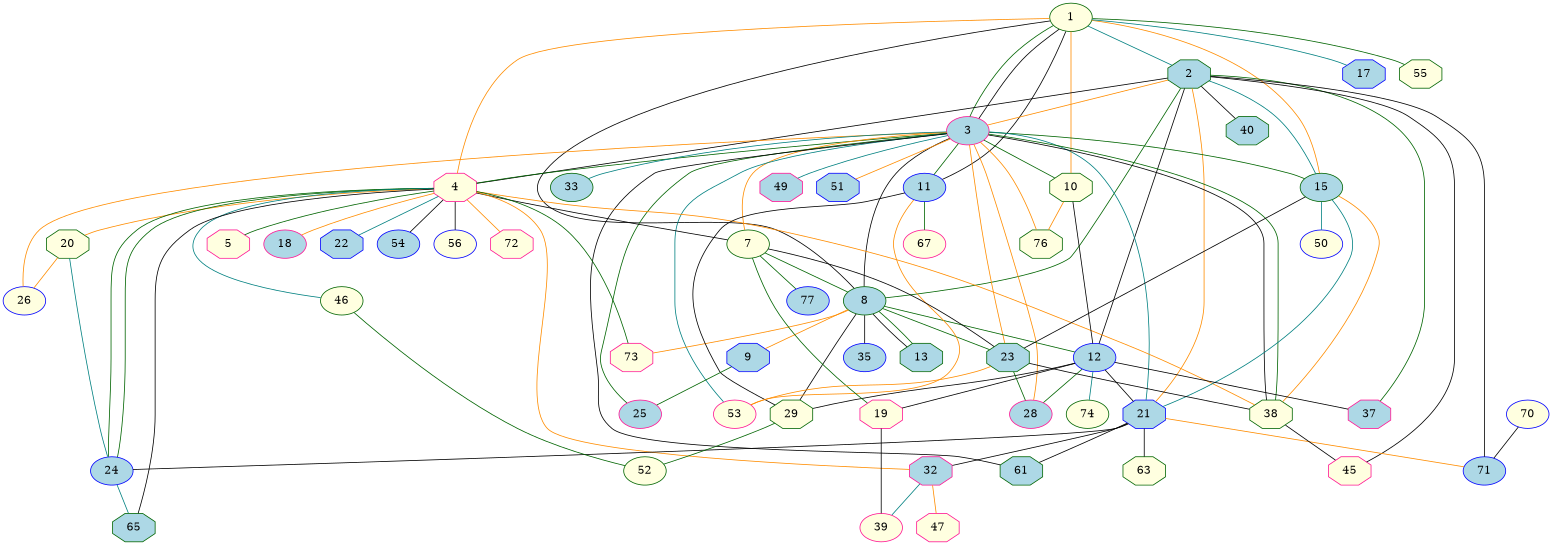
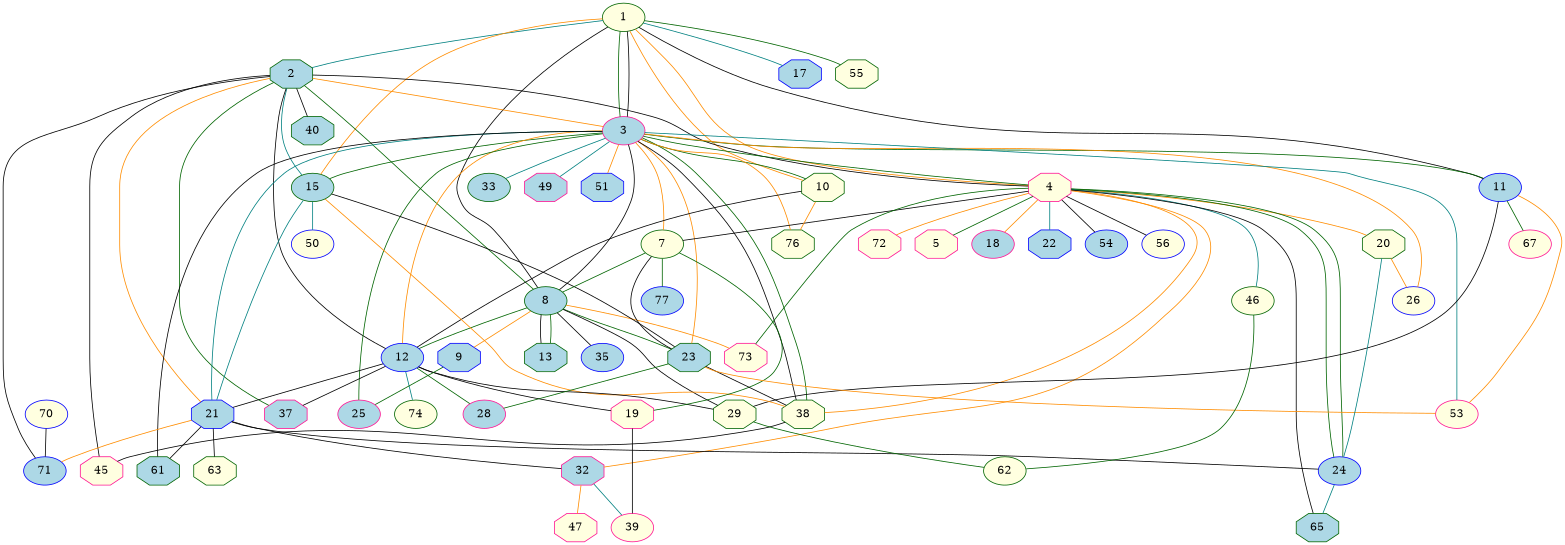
(1016, 270) -> (450, 186)
(645, 471) -> (1005, 471)
